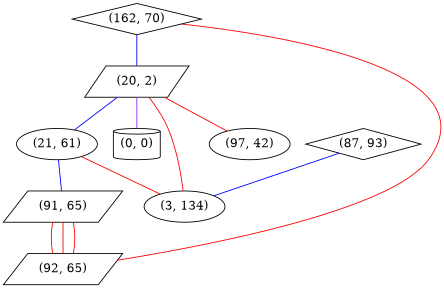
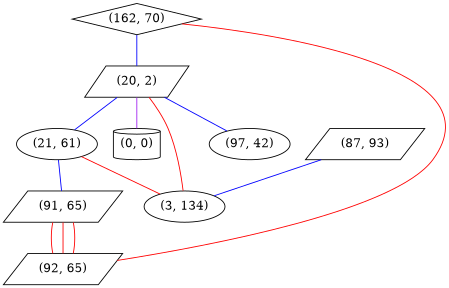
(196, 114) -> (196, 114)
(363, 144) -> (365, 144)
